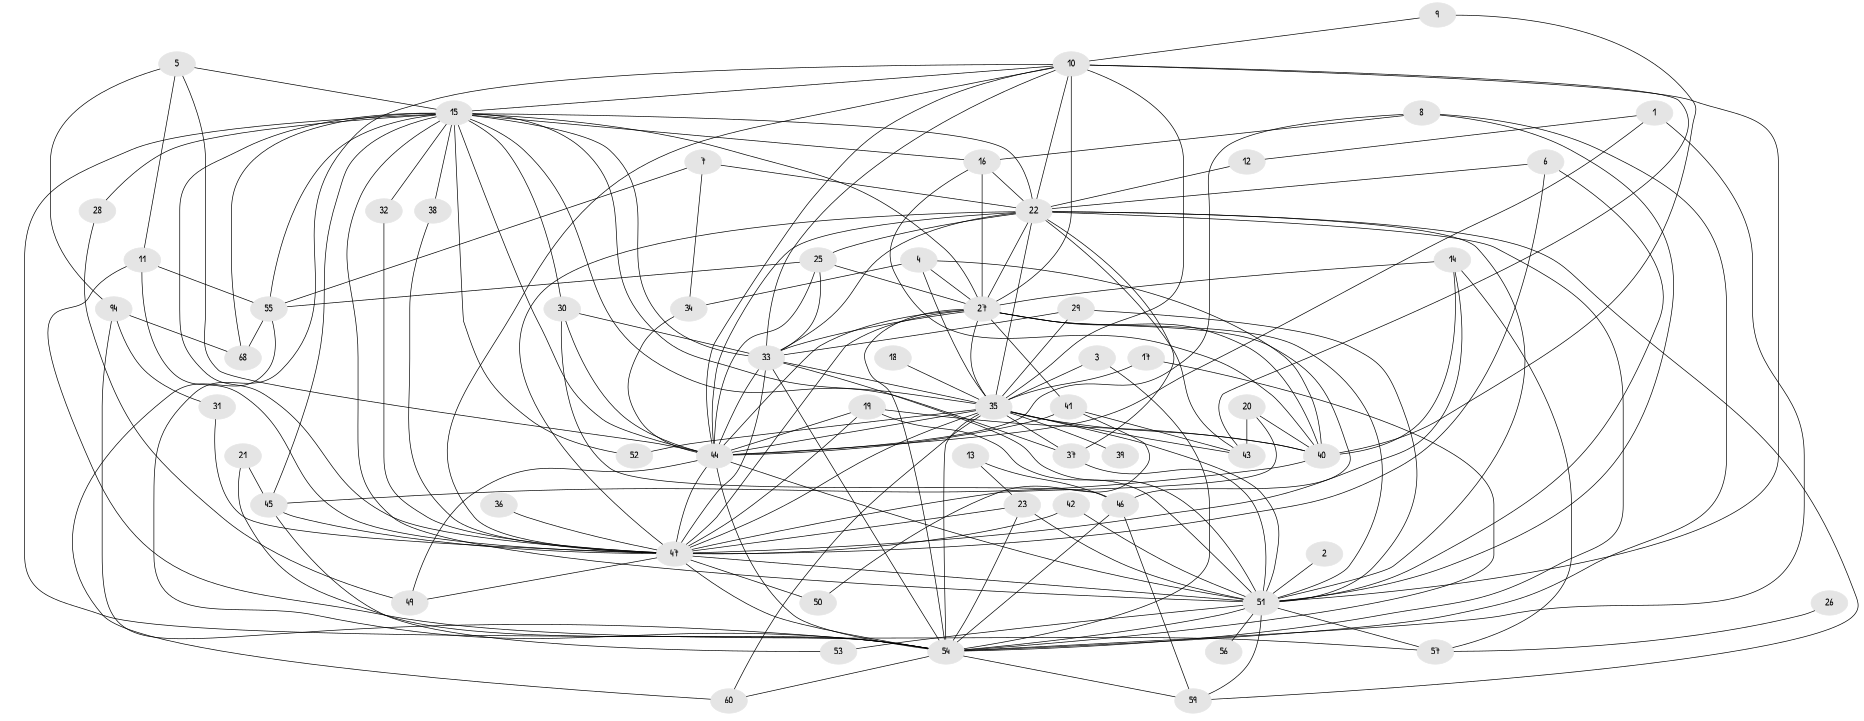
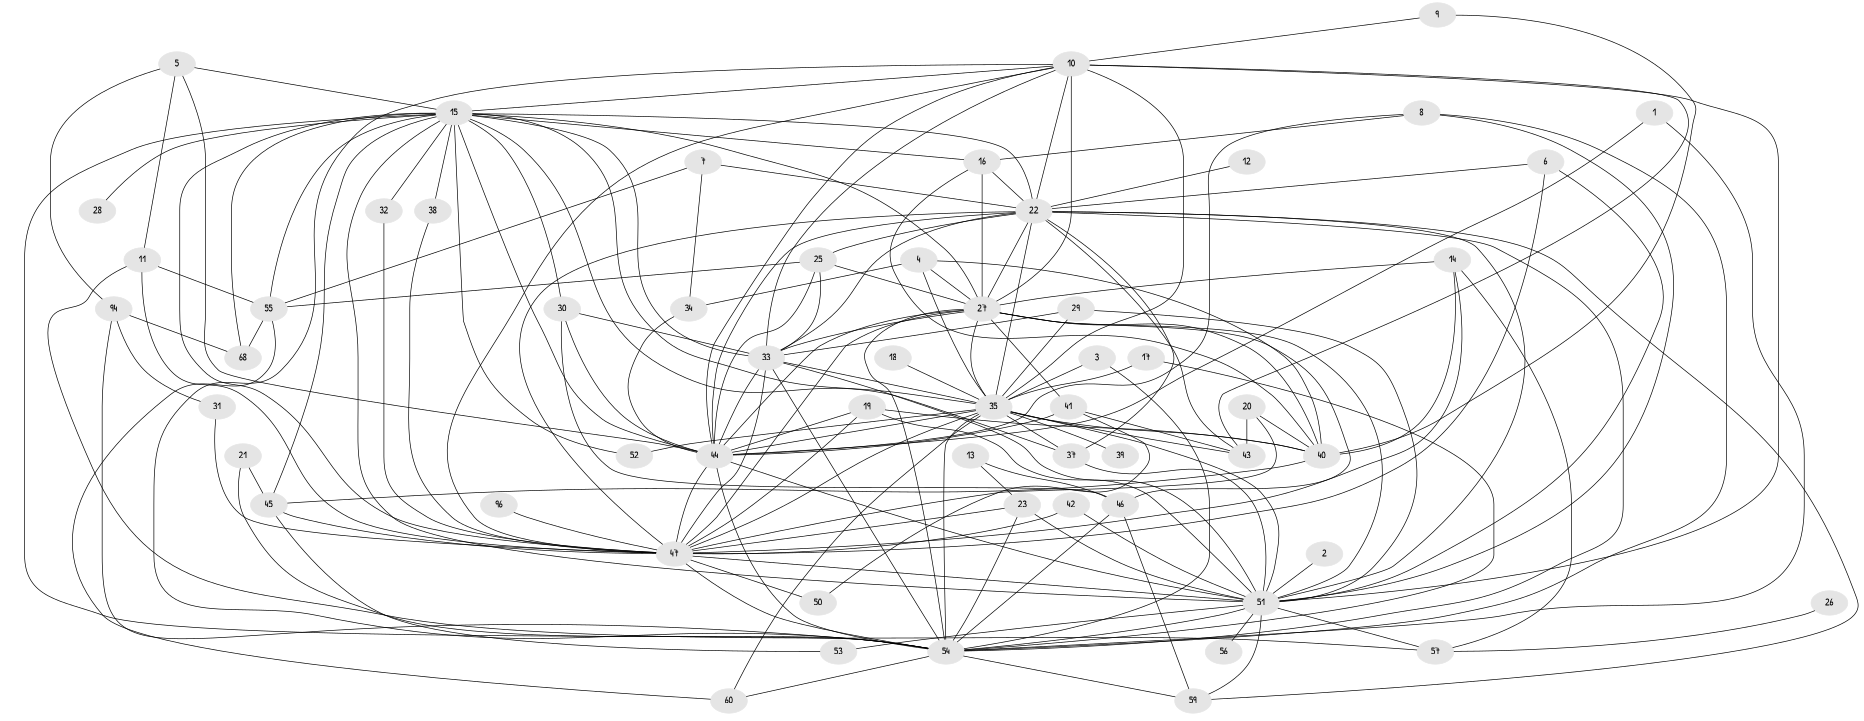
(1451, 137) -> none
(499, 505) -> (499, 505)
(410, 603) -> none
